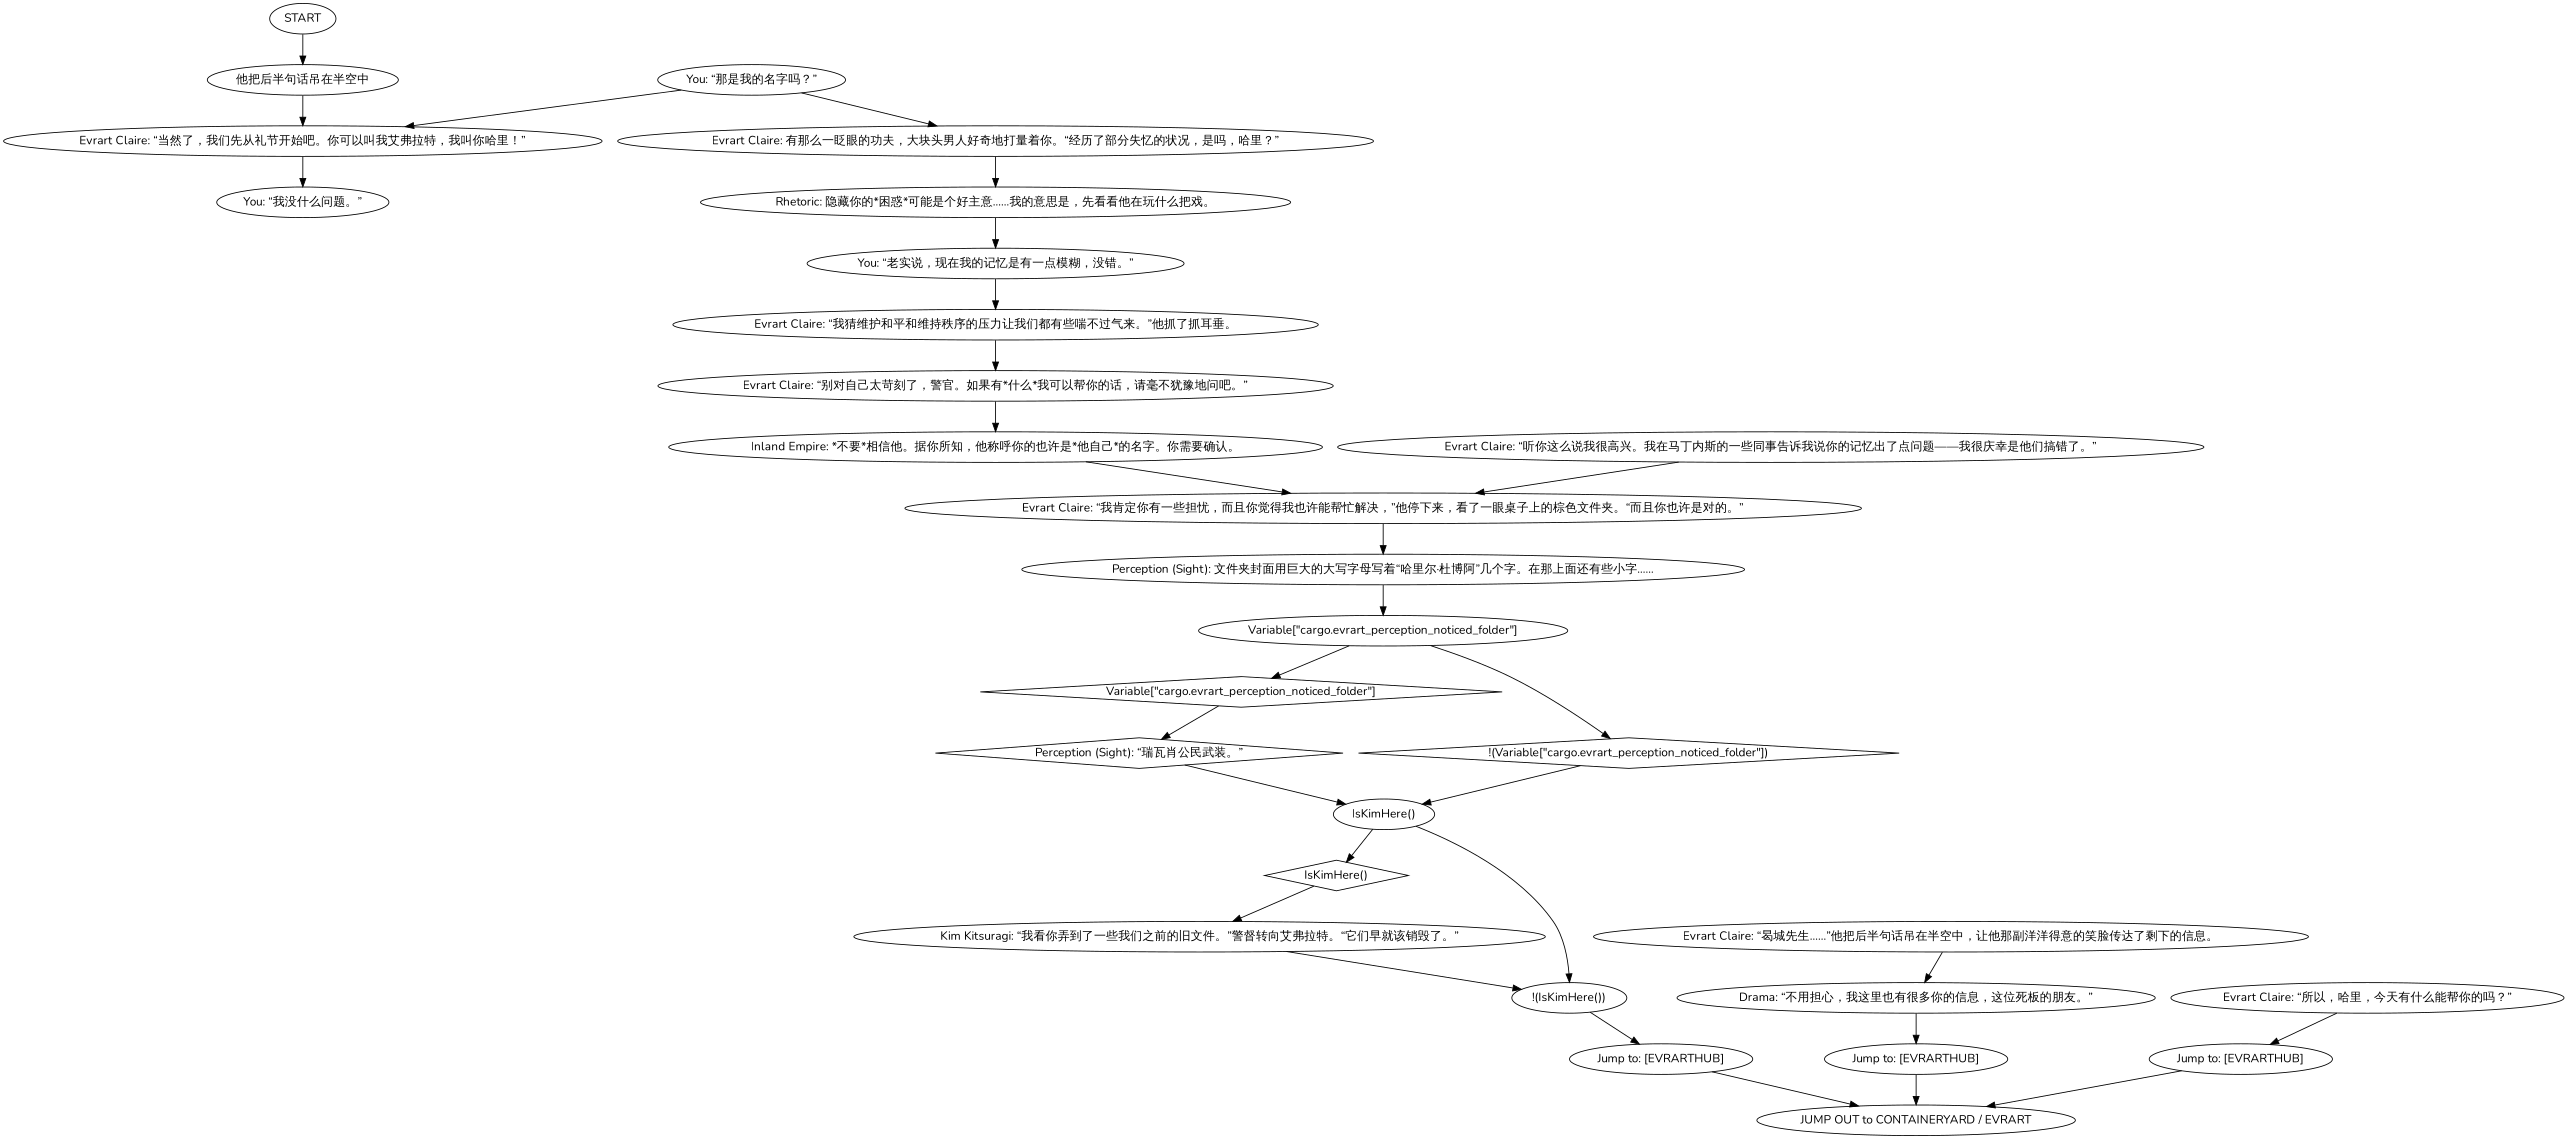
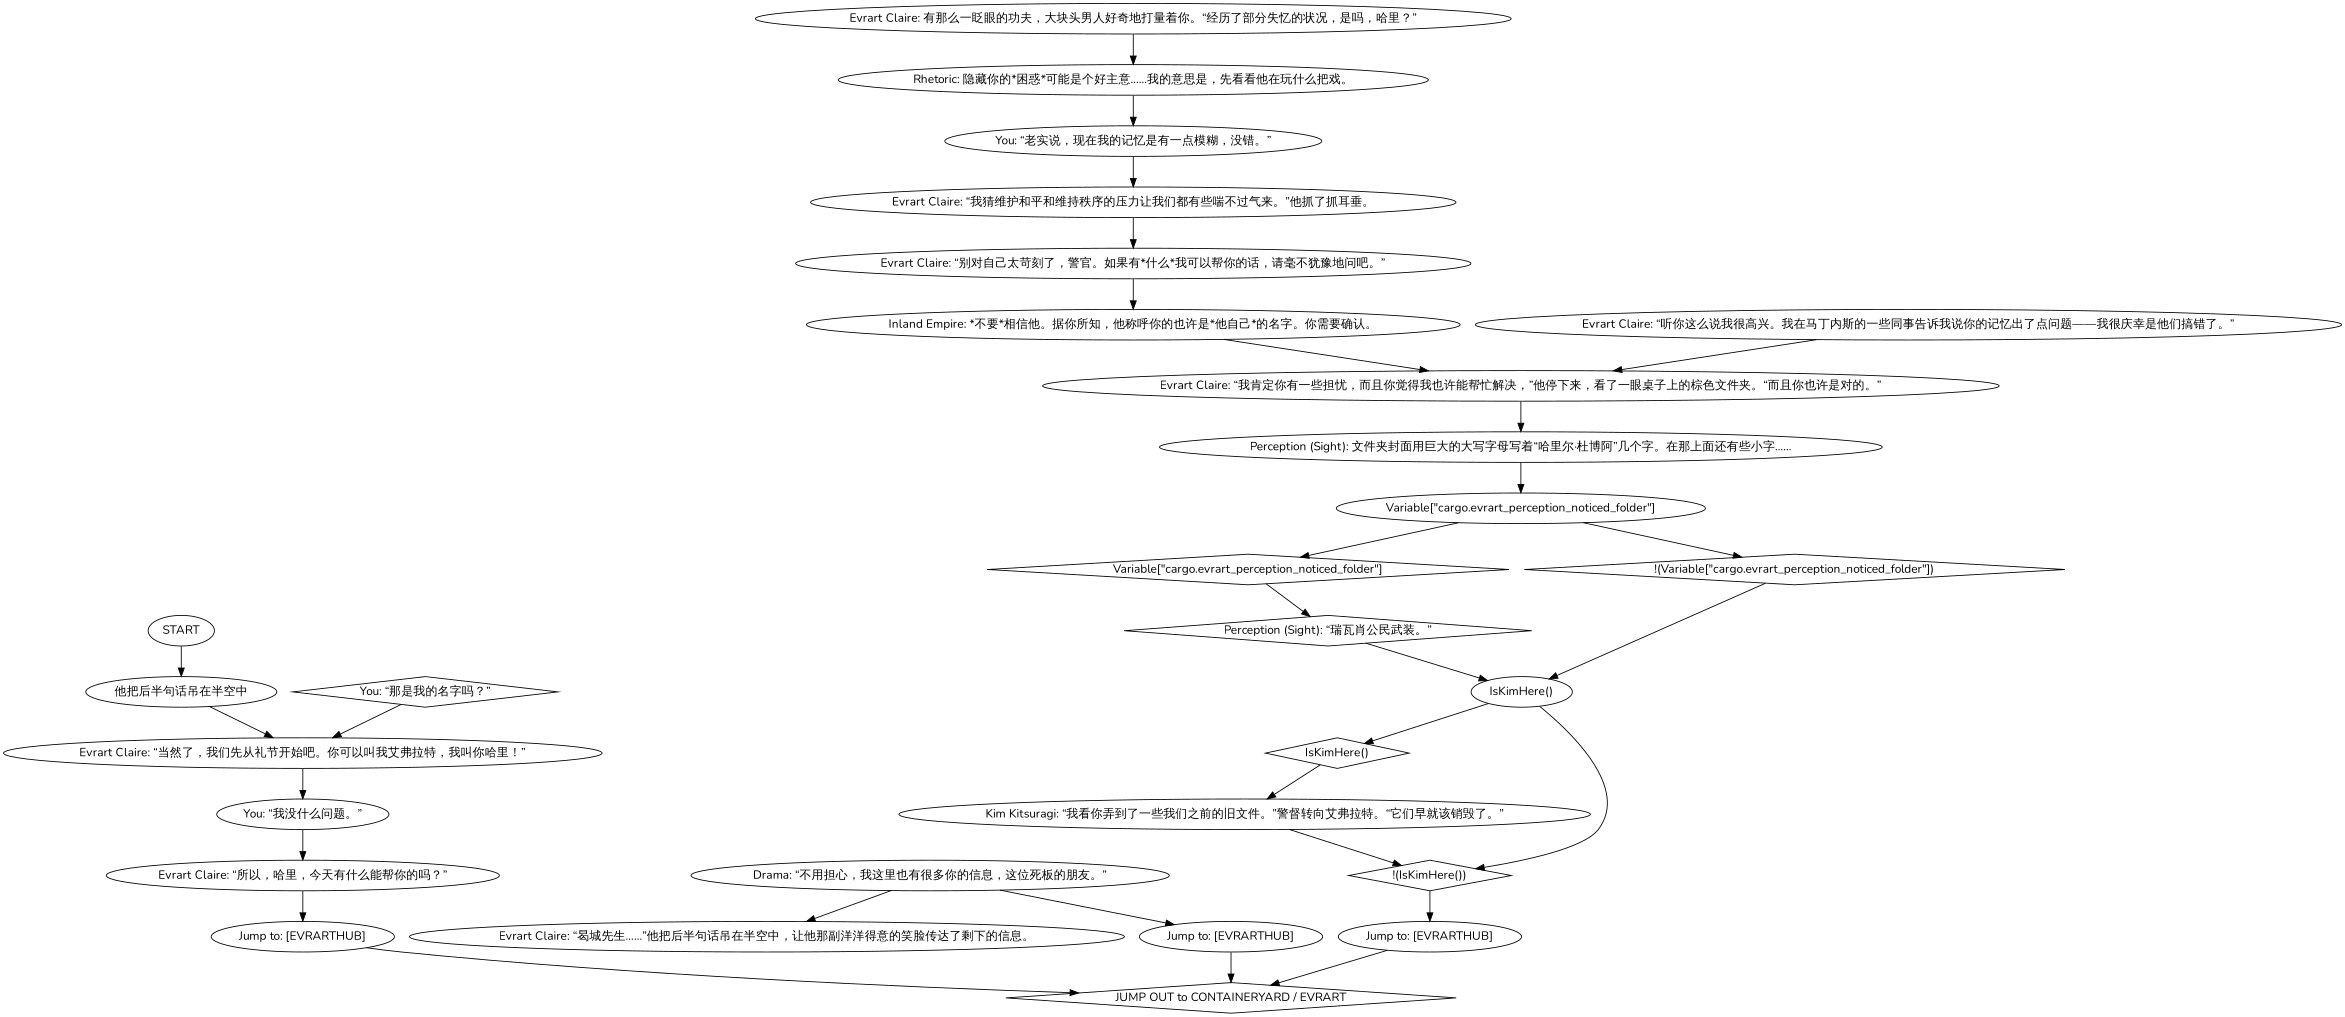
(752, 80) -> (425, 692)
(865, 108) -> none
none -> (303, 841)
(1936, 964) -> (853, 905)
(1569, 998) -> (1430, 876)
(1916, 1120) -> (1231, 998)
